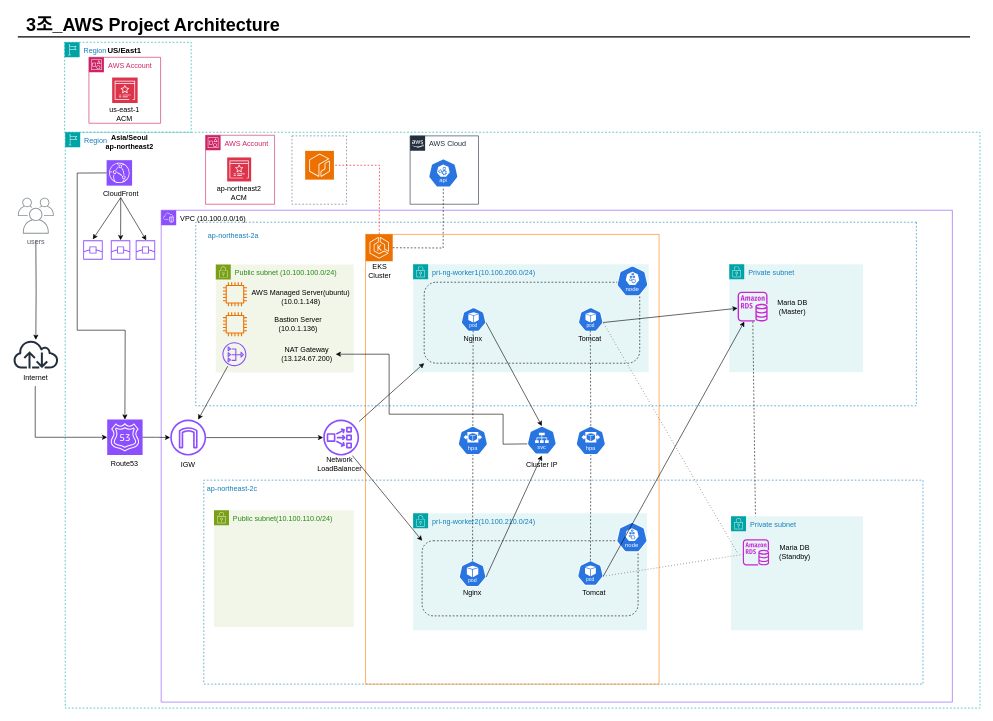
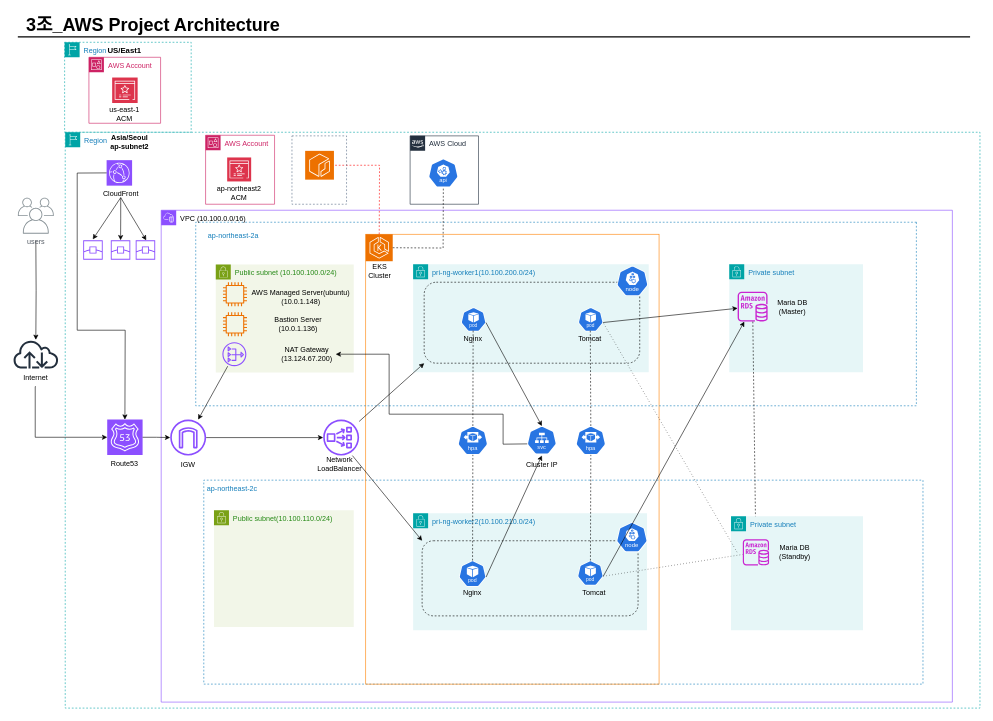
(130, 142) -> (130, 142)
